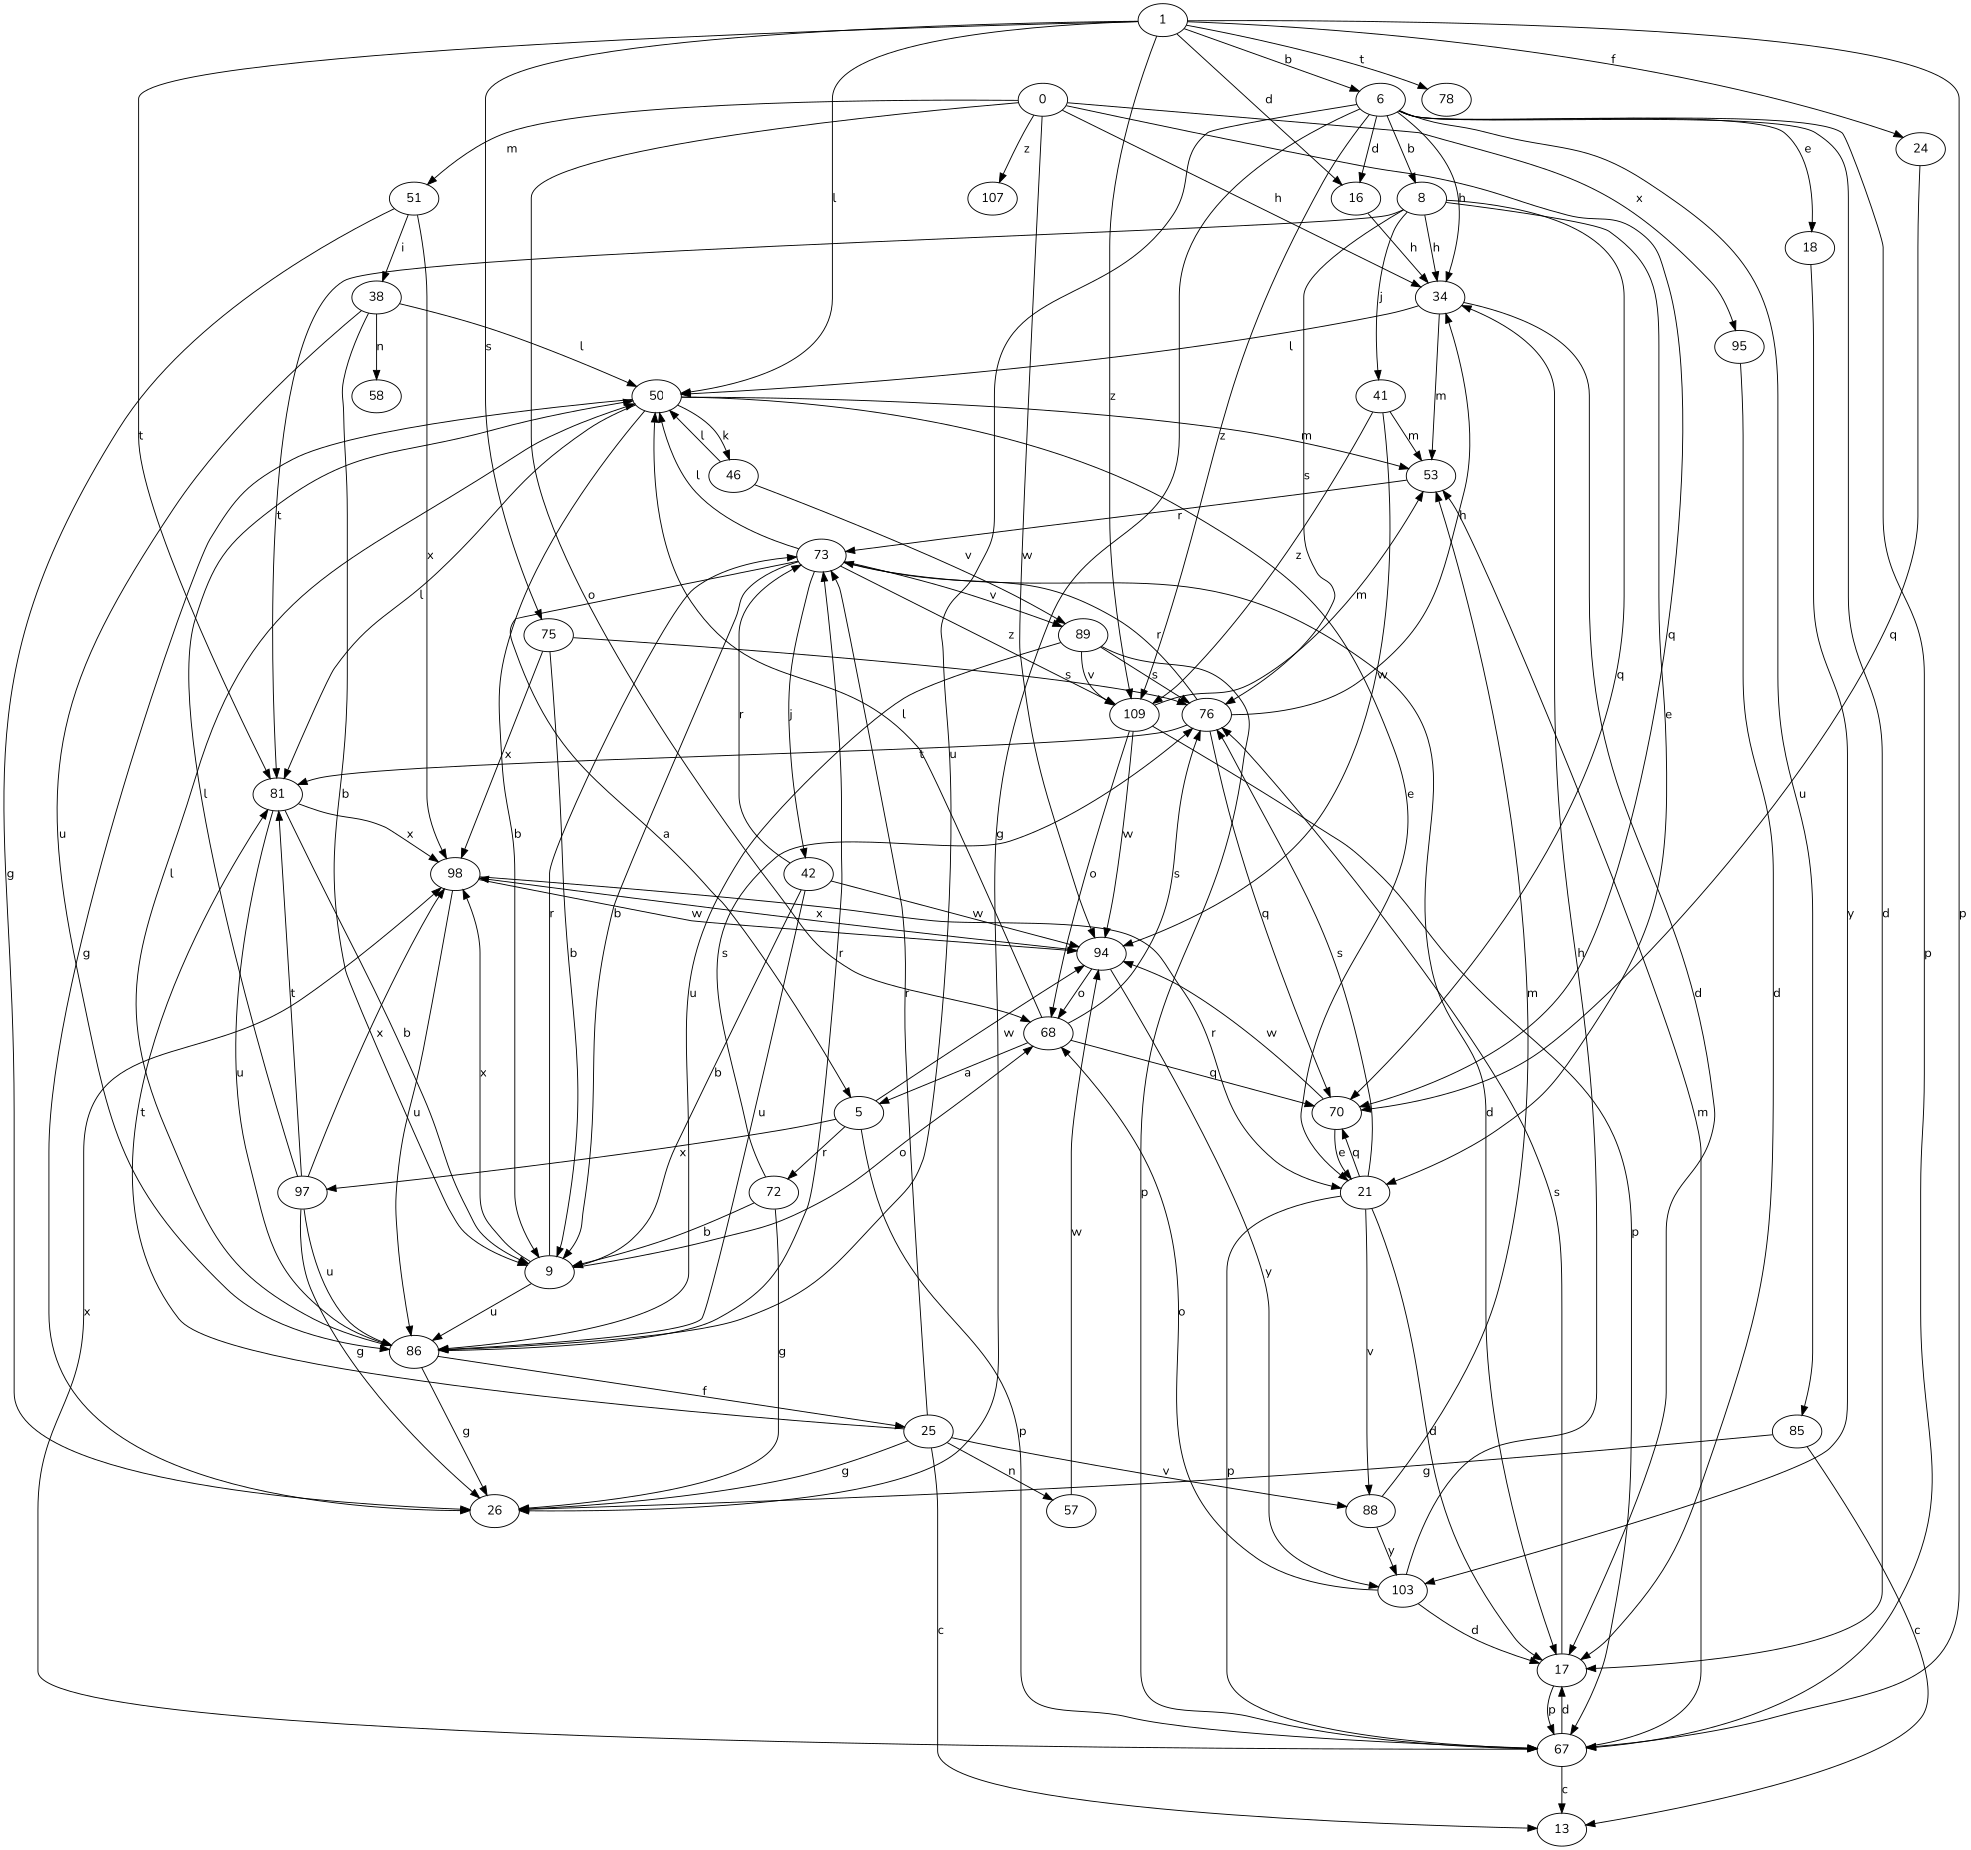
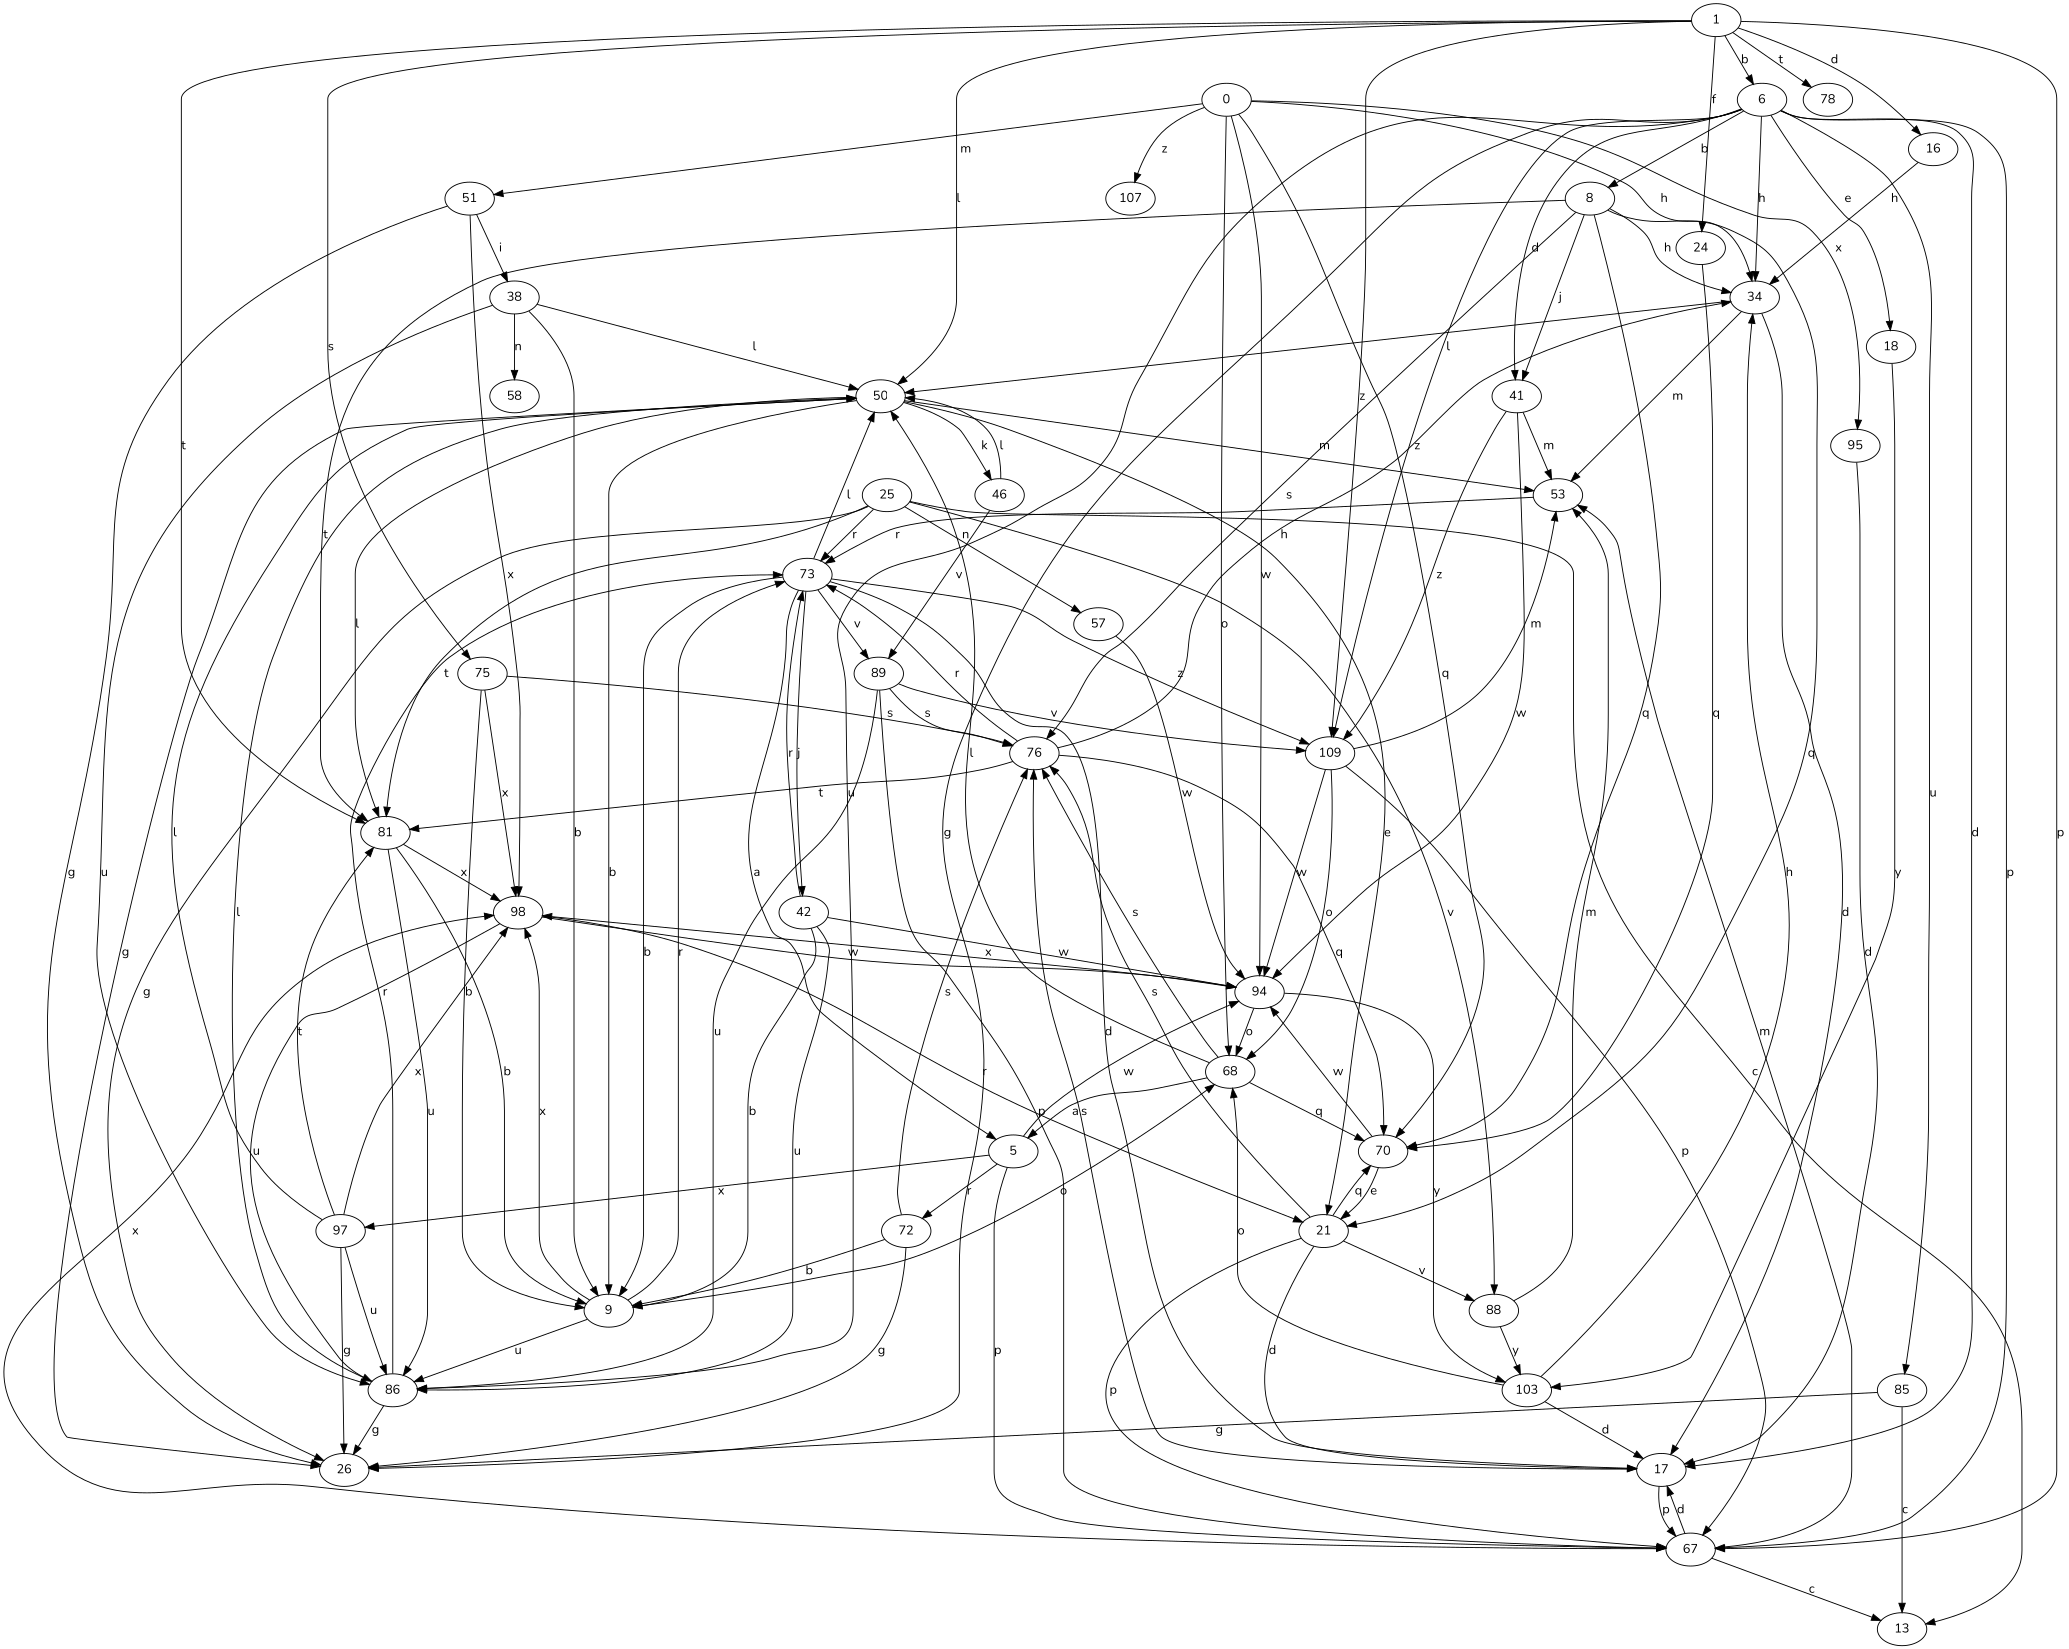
(1369, 145) -> (1560, 179)
(1669, 715) -> (1812, 753)
(667, 1391) -> none
